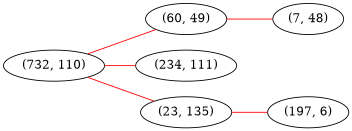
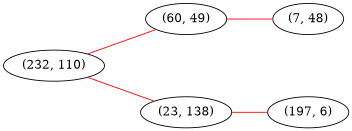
(54, 66) -> (54, 66)
(186, 66) -> none
(186, 112) -> (186, 112)
